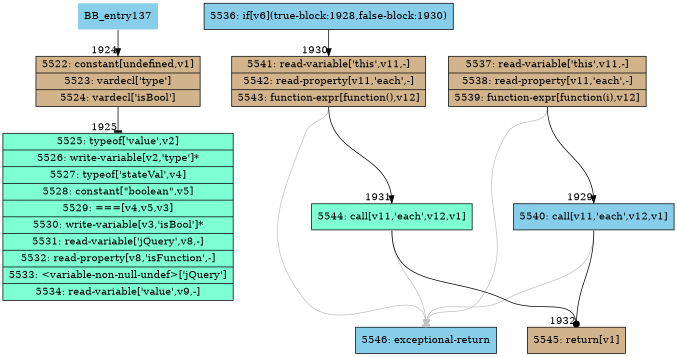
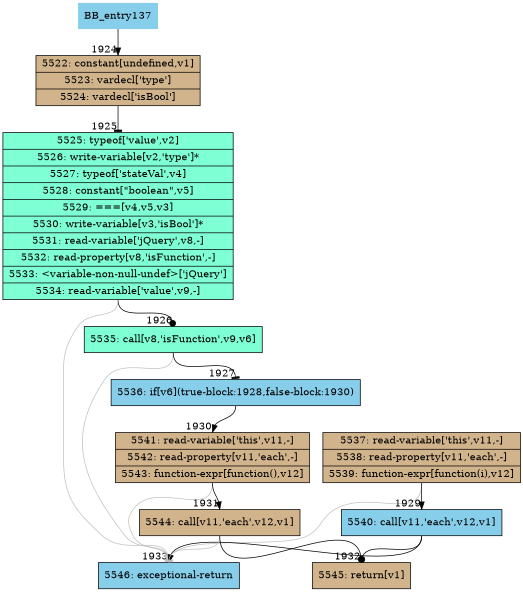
(392, 217) -> (220, 523)
(522, 292) -> (305, 550)
none -> (173, 340)
none -> (64, 448)
